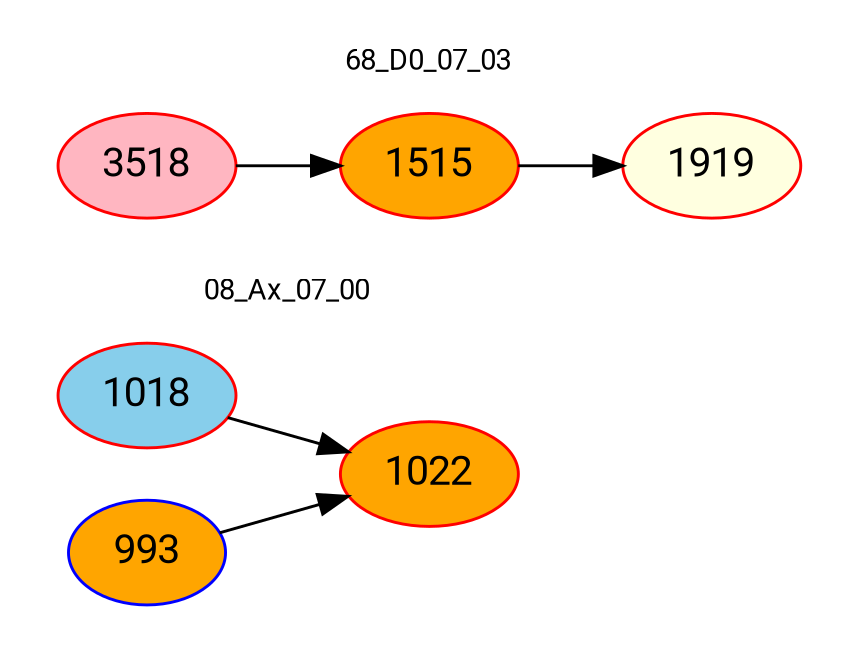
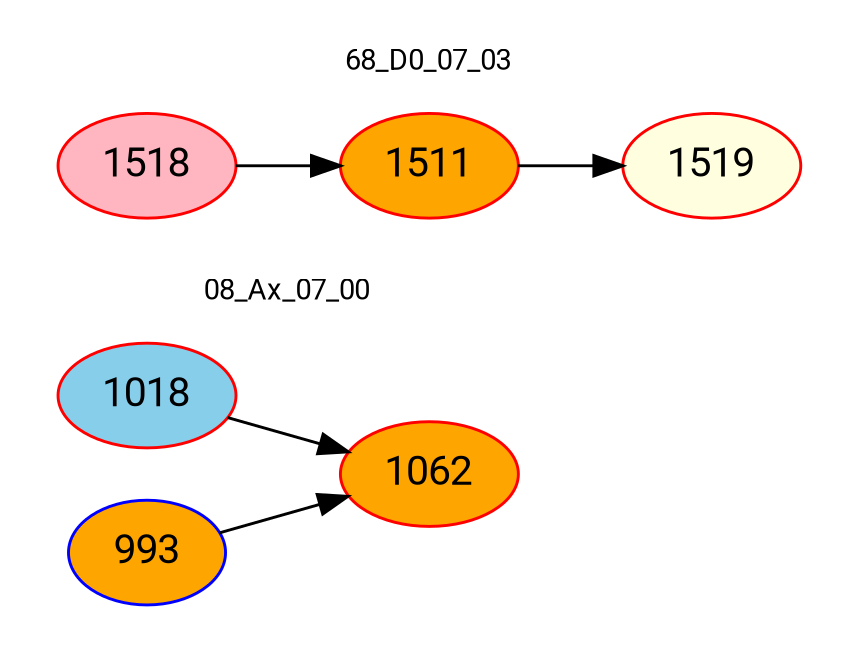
(147, 166) -> (147, 166)
(429, 166) -> (429, 166)
(712, 166) -> (712, 166)
(429, 474) -> (429, 474)
